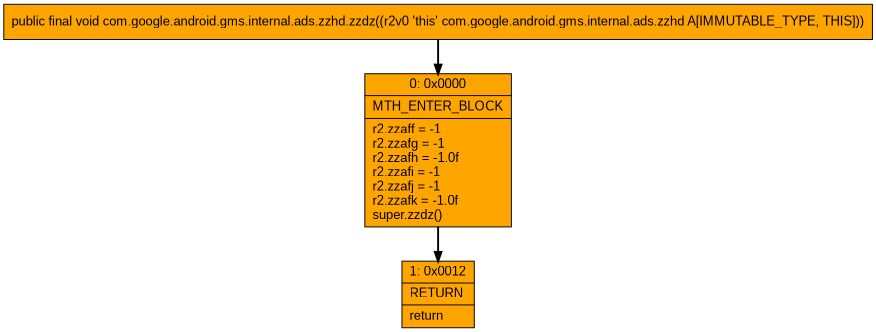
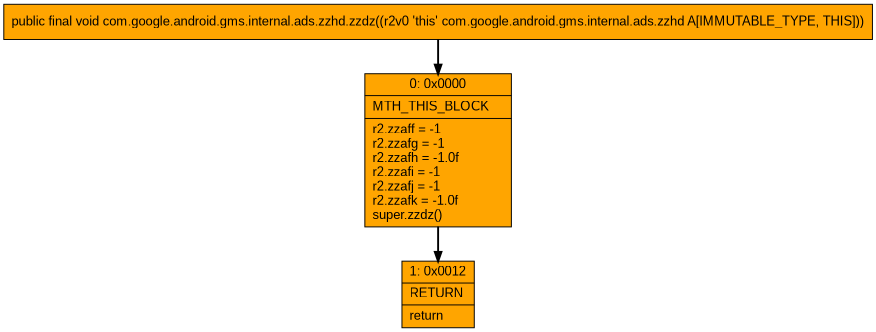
(438, 107) -> (431, 107)
